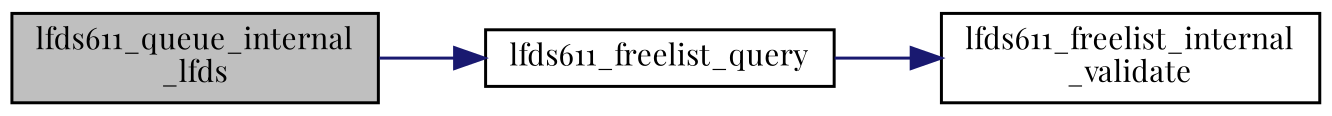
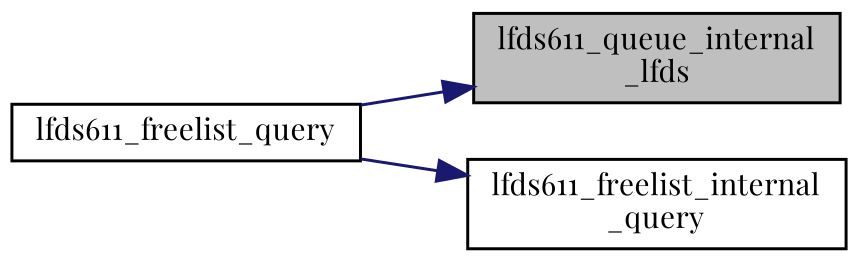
(417, 58) -> (402, 98)
(1131, 58) -> (657, 204)
